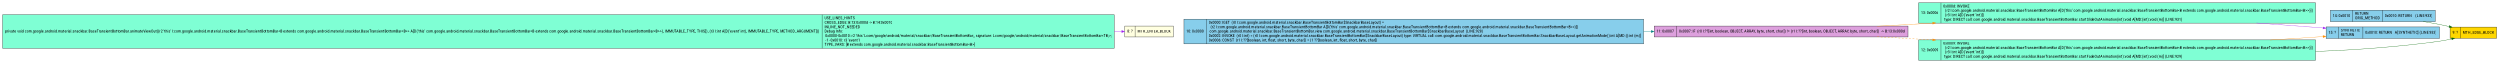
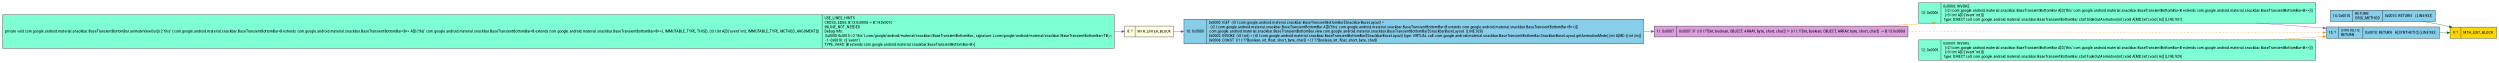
none -> (1177, 32)
(2478, 33) -> (2478, 33)
(1905, 38) -> (2116, 32)
(2384, 47) -> (2443, 33)
